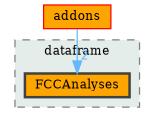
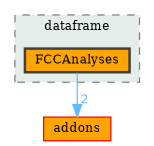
(77, 48) -> (77, 90)
